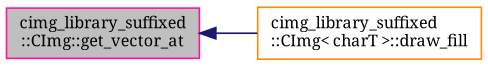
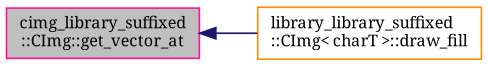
(370, 33) -> (370, 33)
